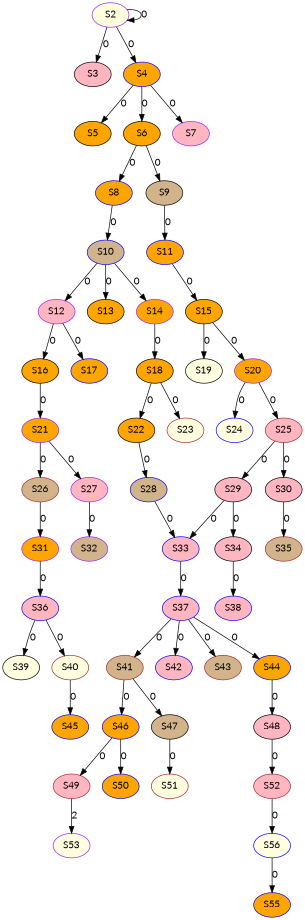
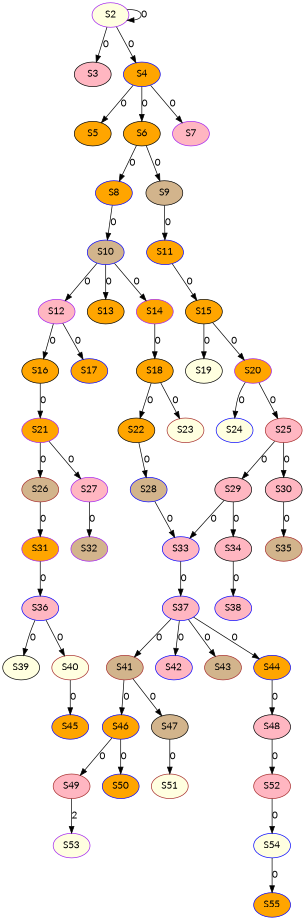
(272, 846) -> (272, 846)
